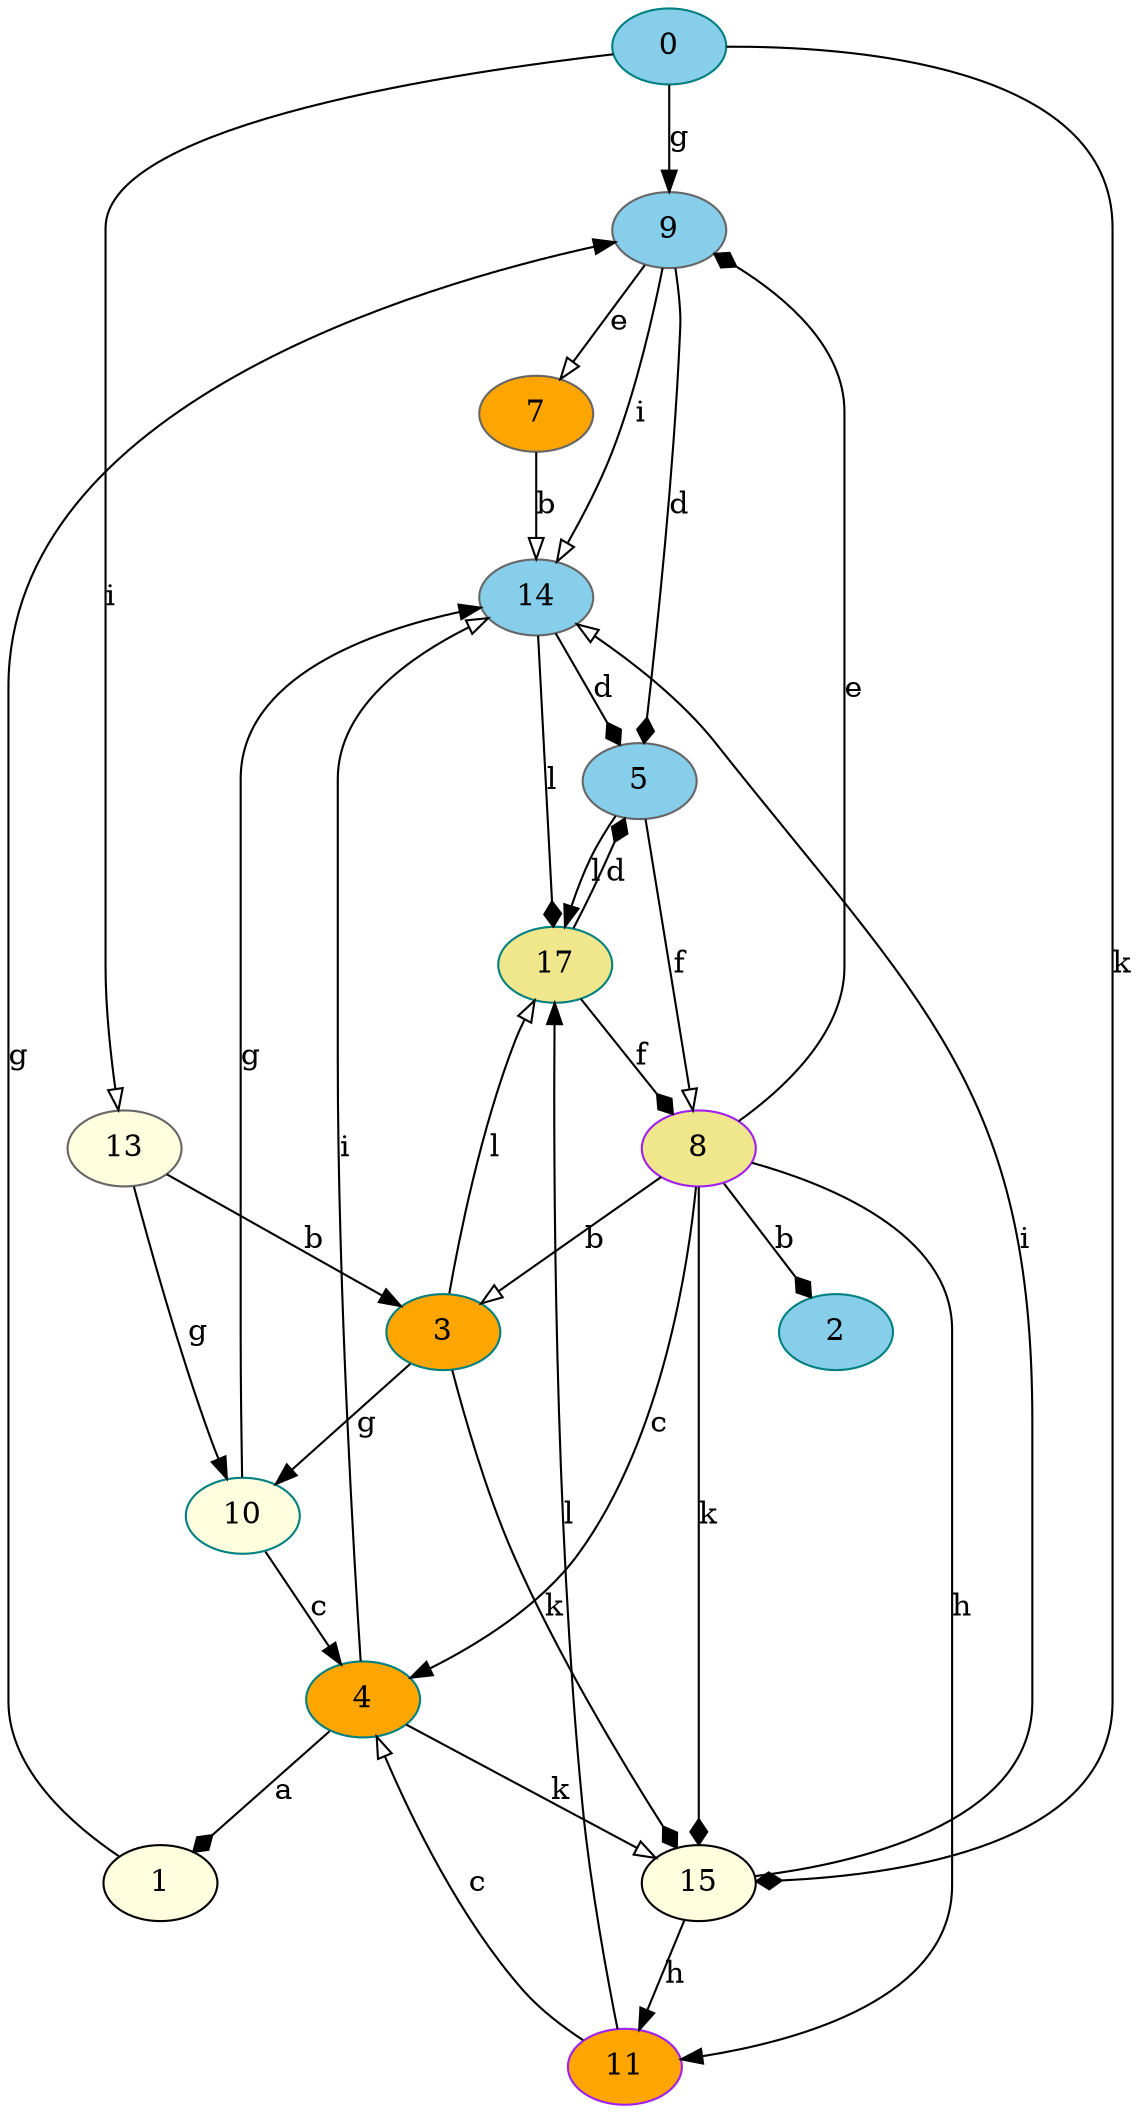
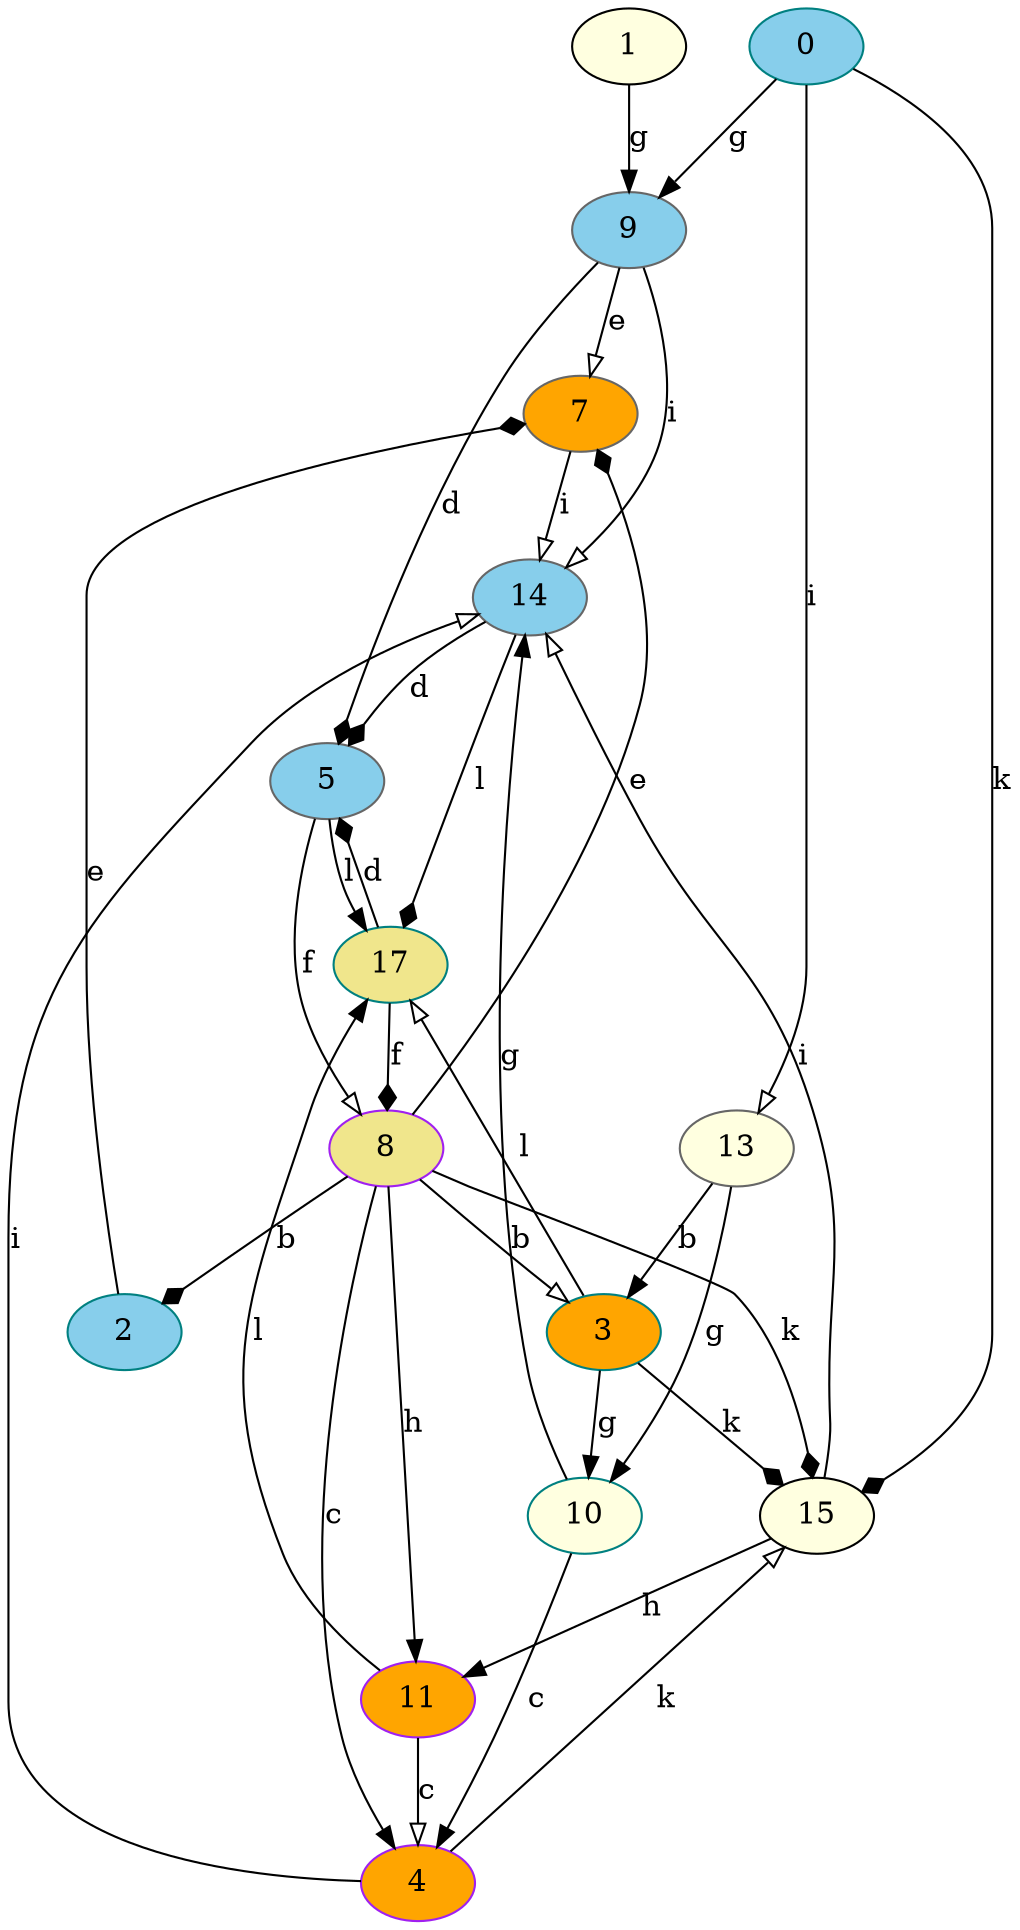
(547, 506) -> (565, 506)
(844, 692) -> (600, 815)
none -> (87, 715)
(363, 1699) -> (418, 1883)
(271, 1783) -> none
